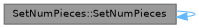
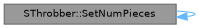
(90, 14) -> (90, 14)
